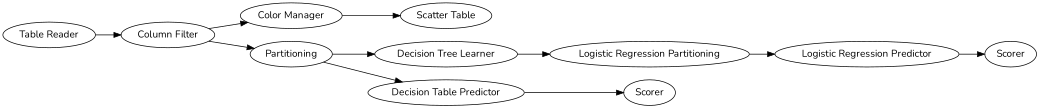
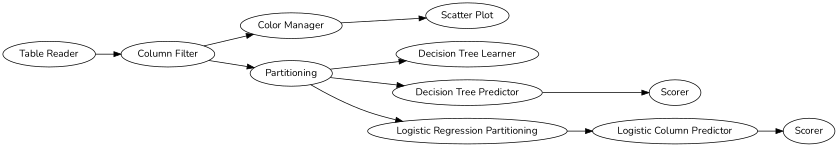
(446, 16) -> (467, 16)
(530, 54) -> (352, 106)
(867, 54) -> (675, 131)
(446, 93) -> (467, 93)
